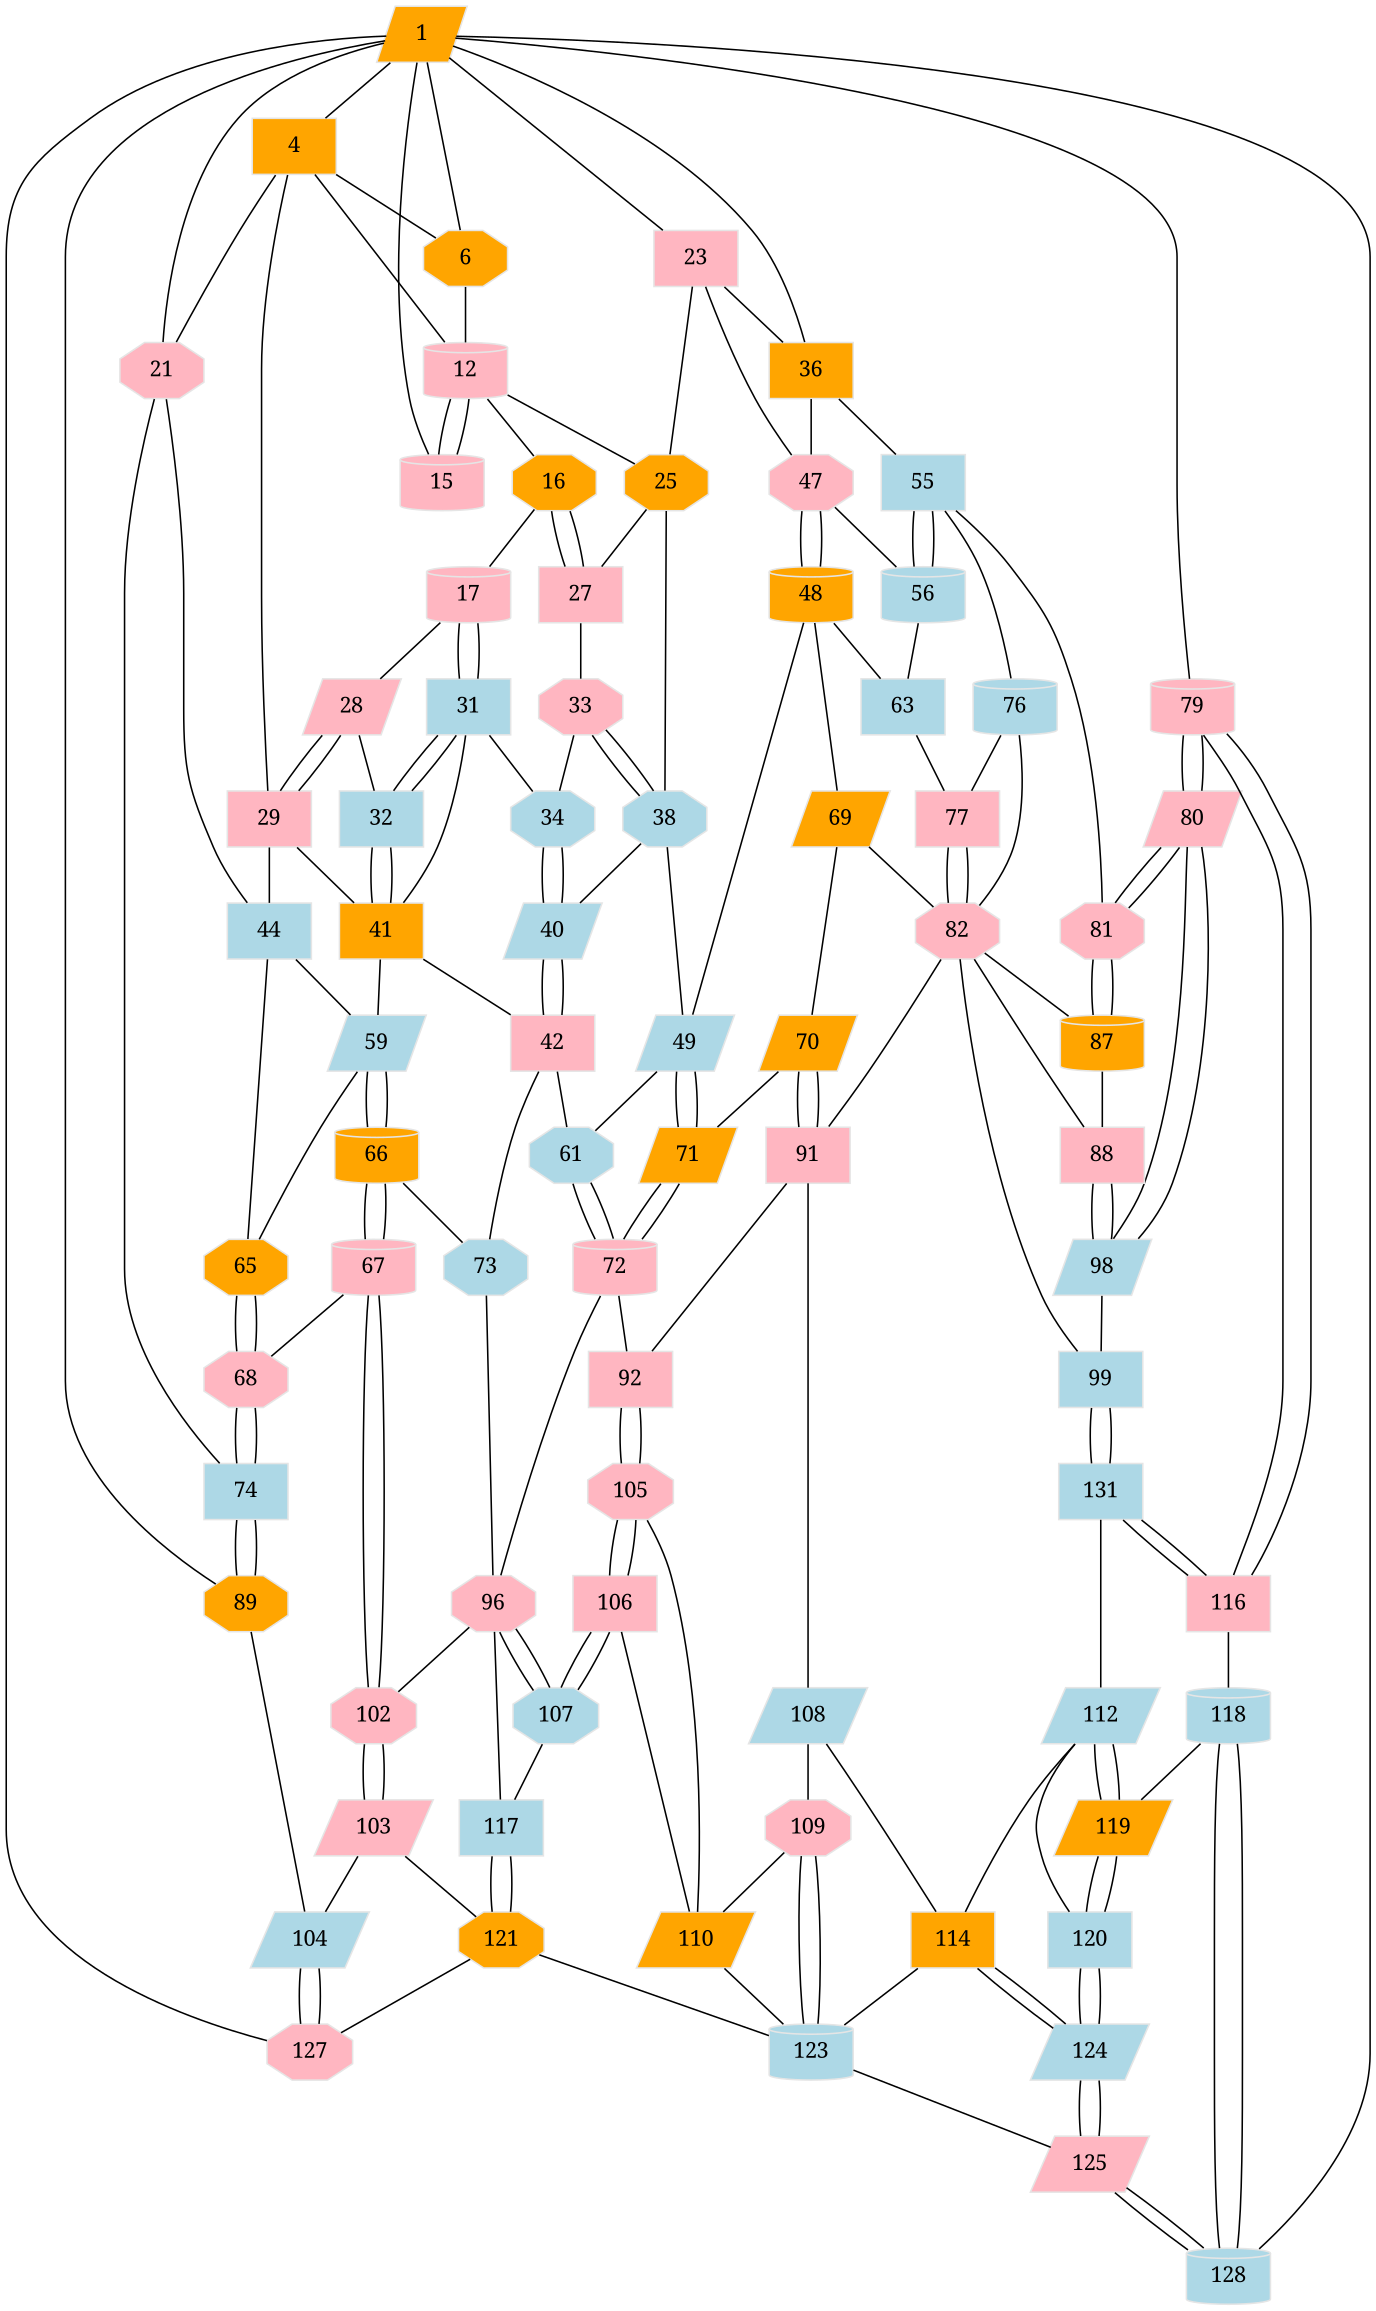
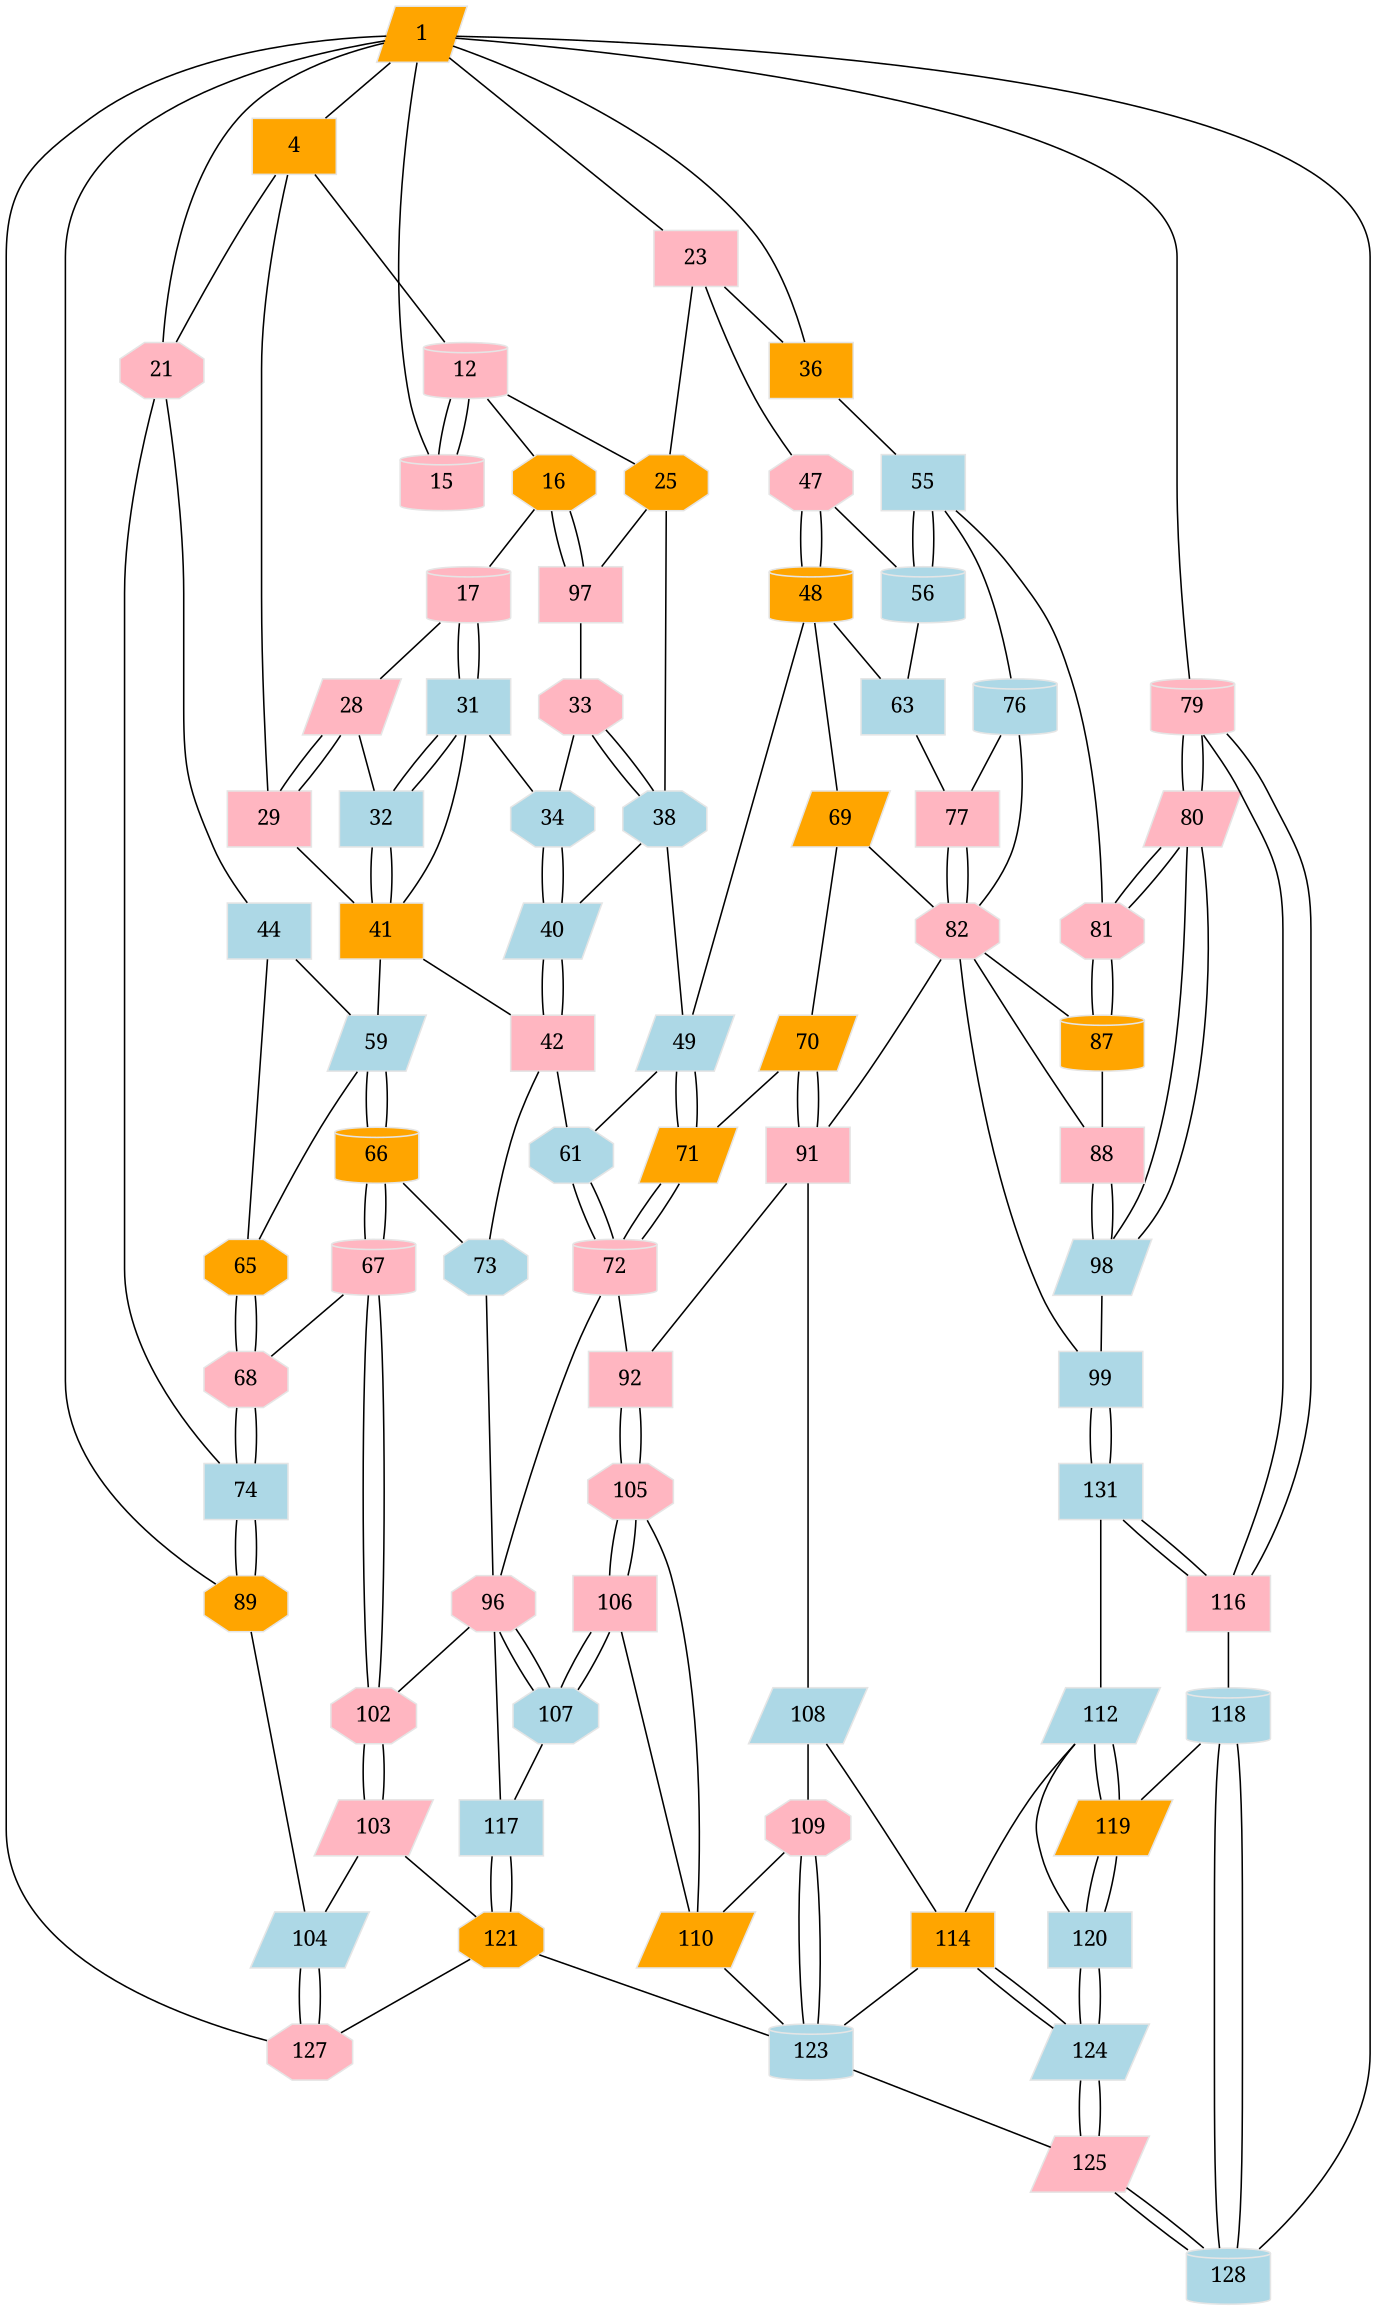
(466, 258) -> none
(811, 427) -> none
(581, 595) -> (581, 595)
(269, 875) -> none
